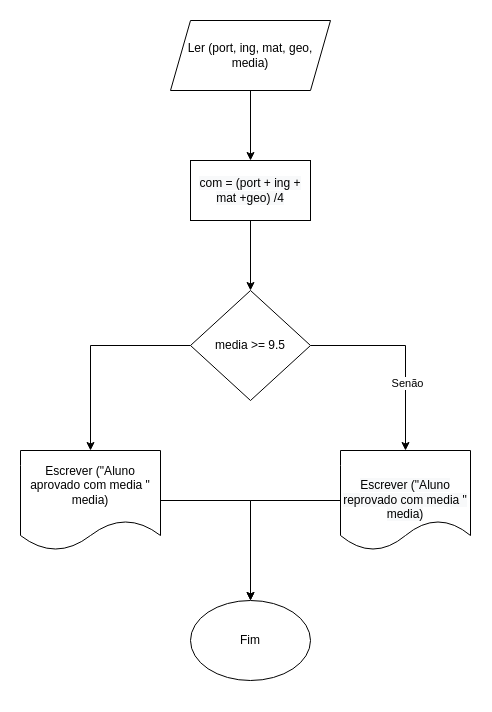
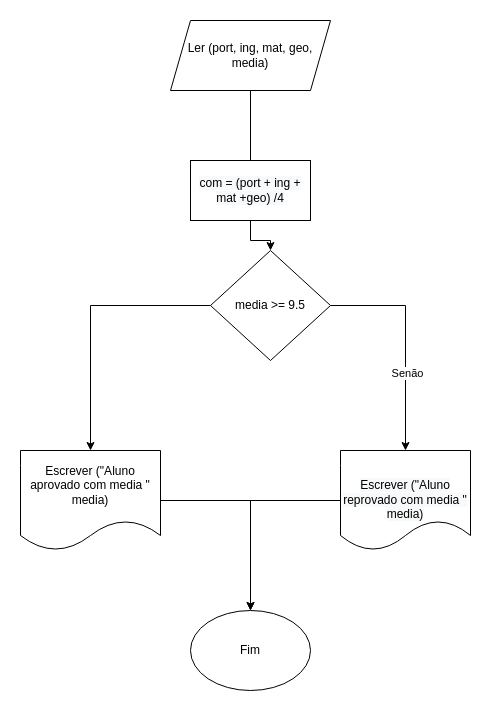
(251, 152) -> (251, 155)
(251, 346) -> (271, 306)
(251, 641) -> (251, 651)
